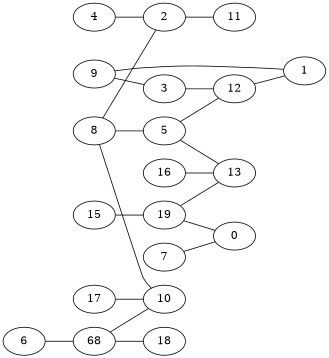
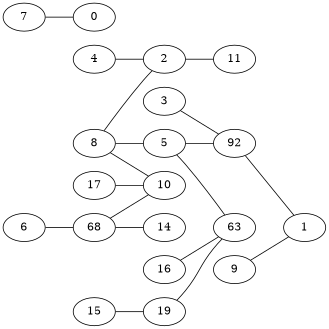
(131, 82) -> none
(235, 89) -> (235, 143)
(235, 173) -> (235, 228)
(200, 226) -> none
(164, 341) -> (164, 228)
